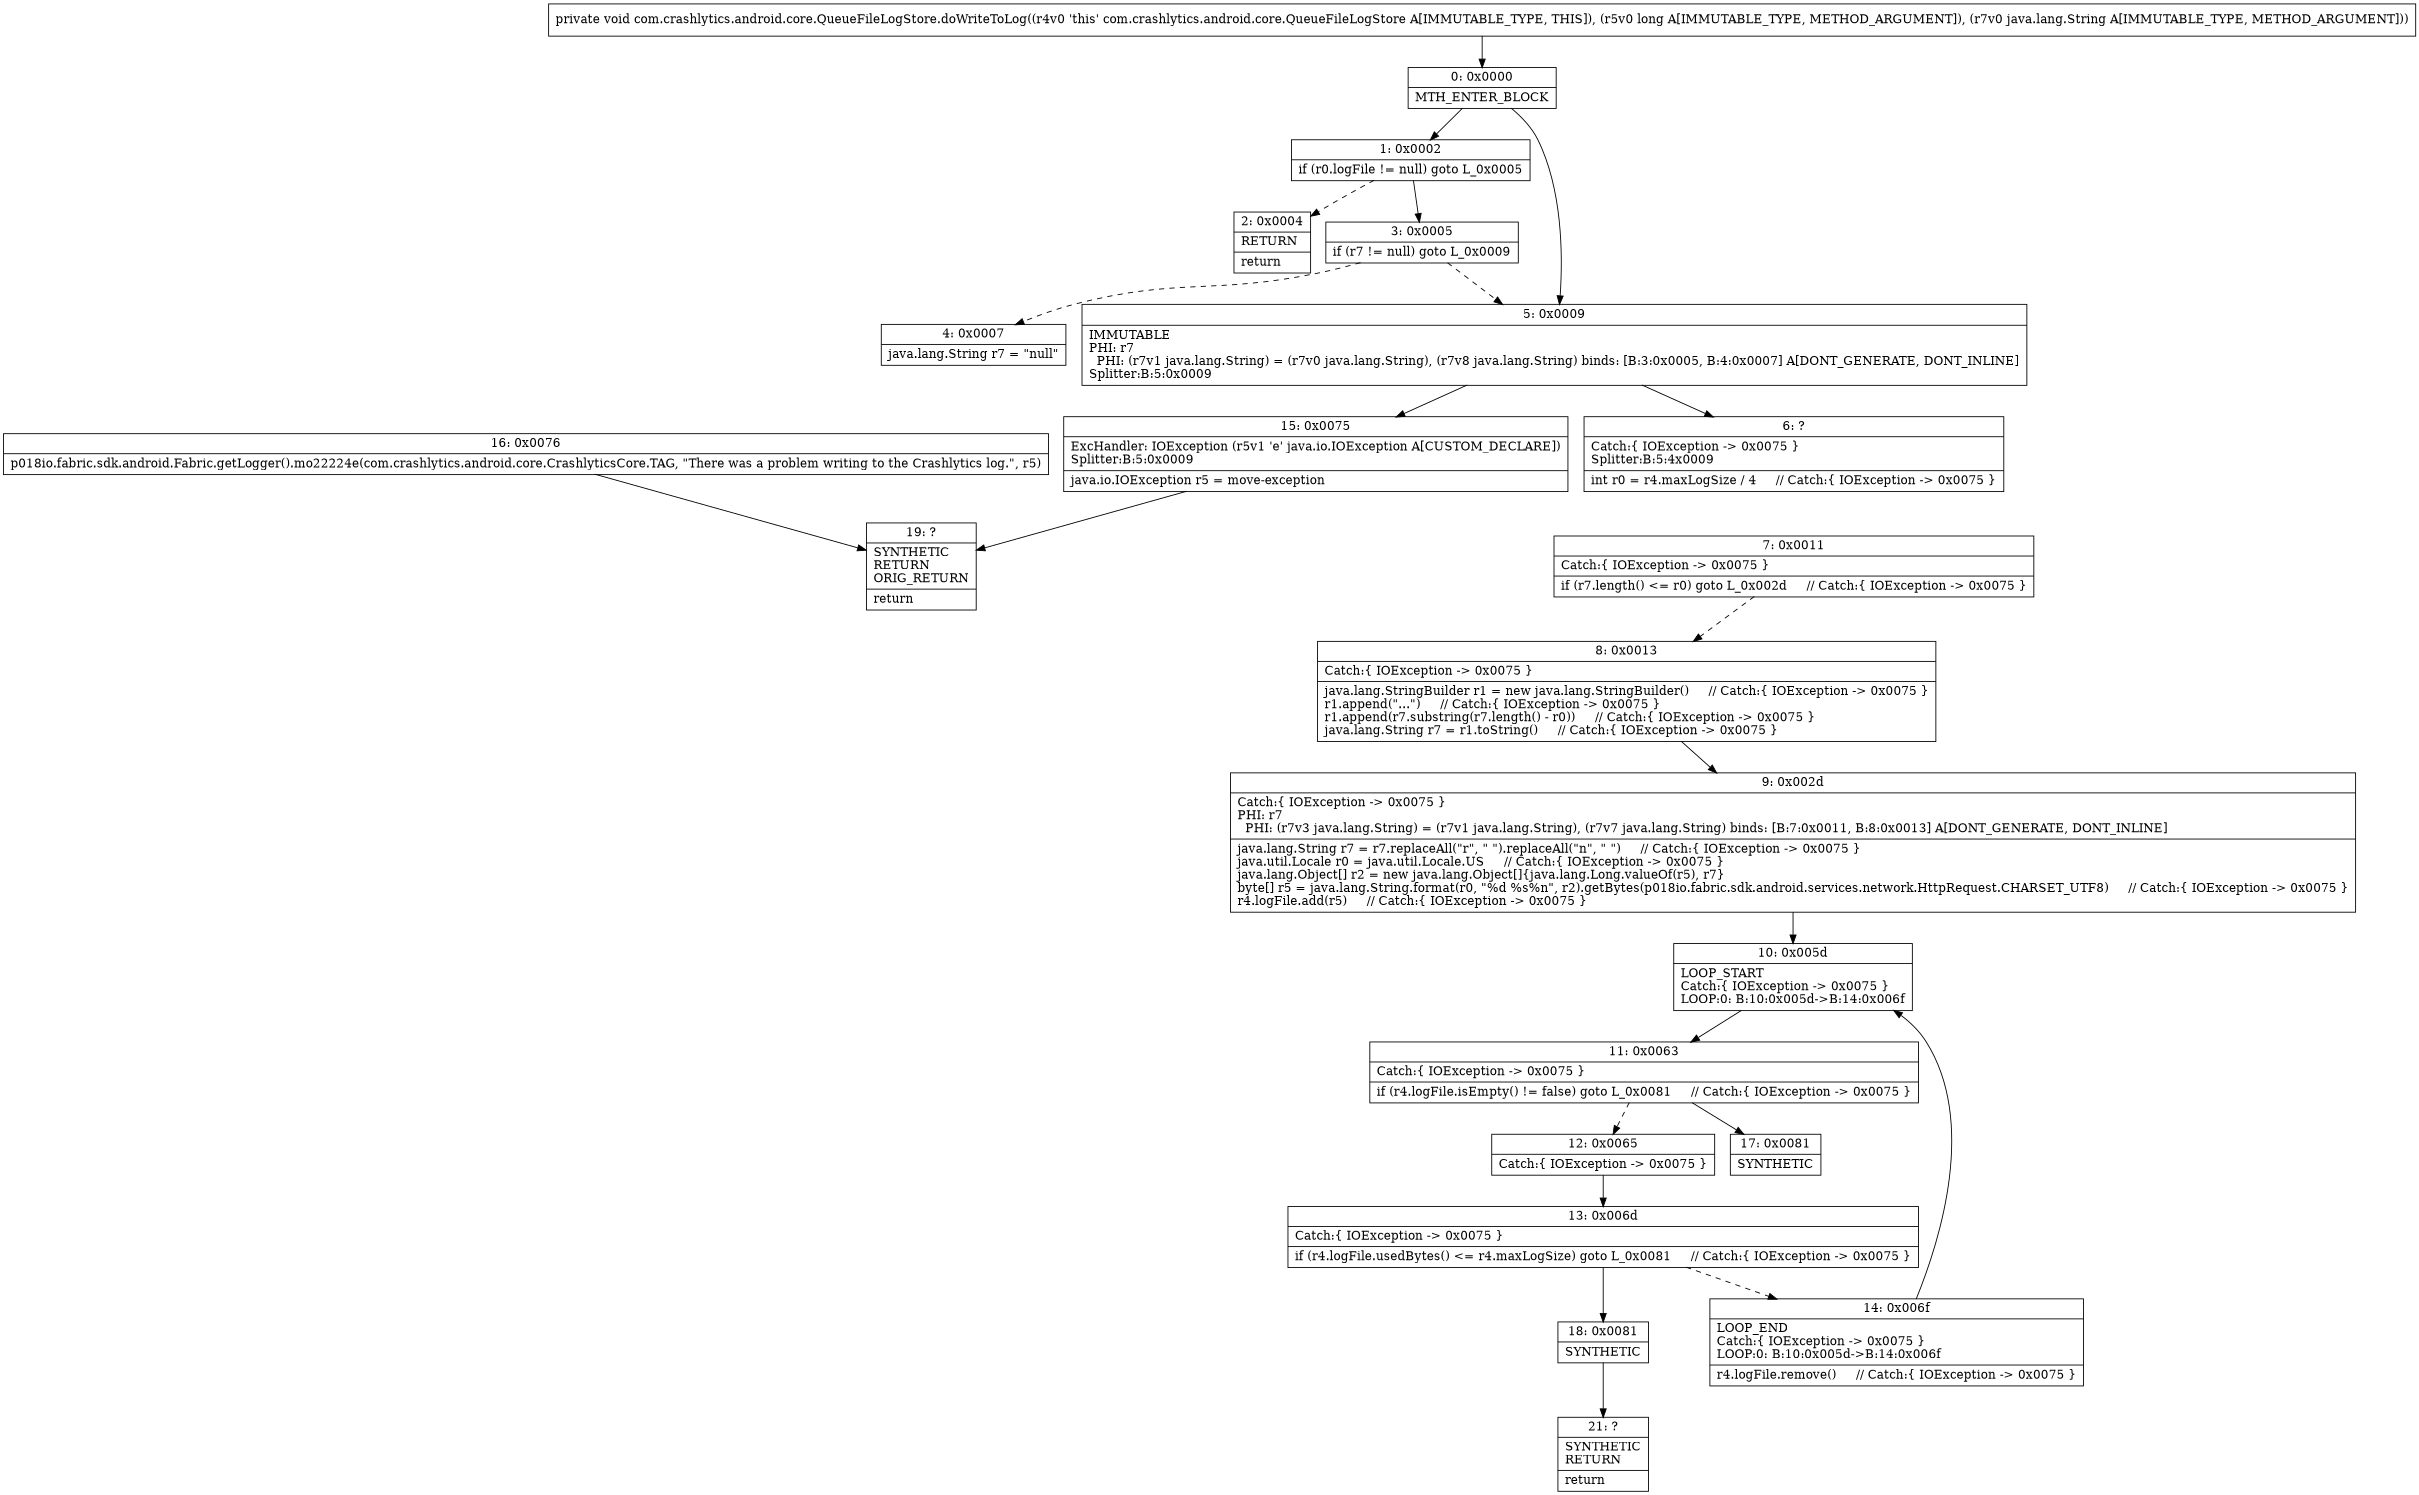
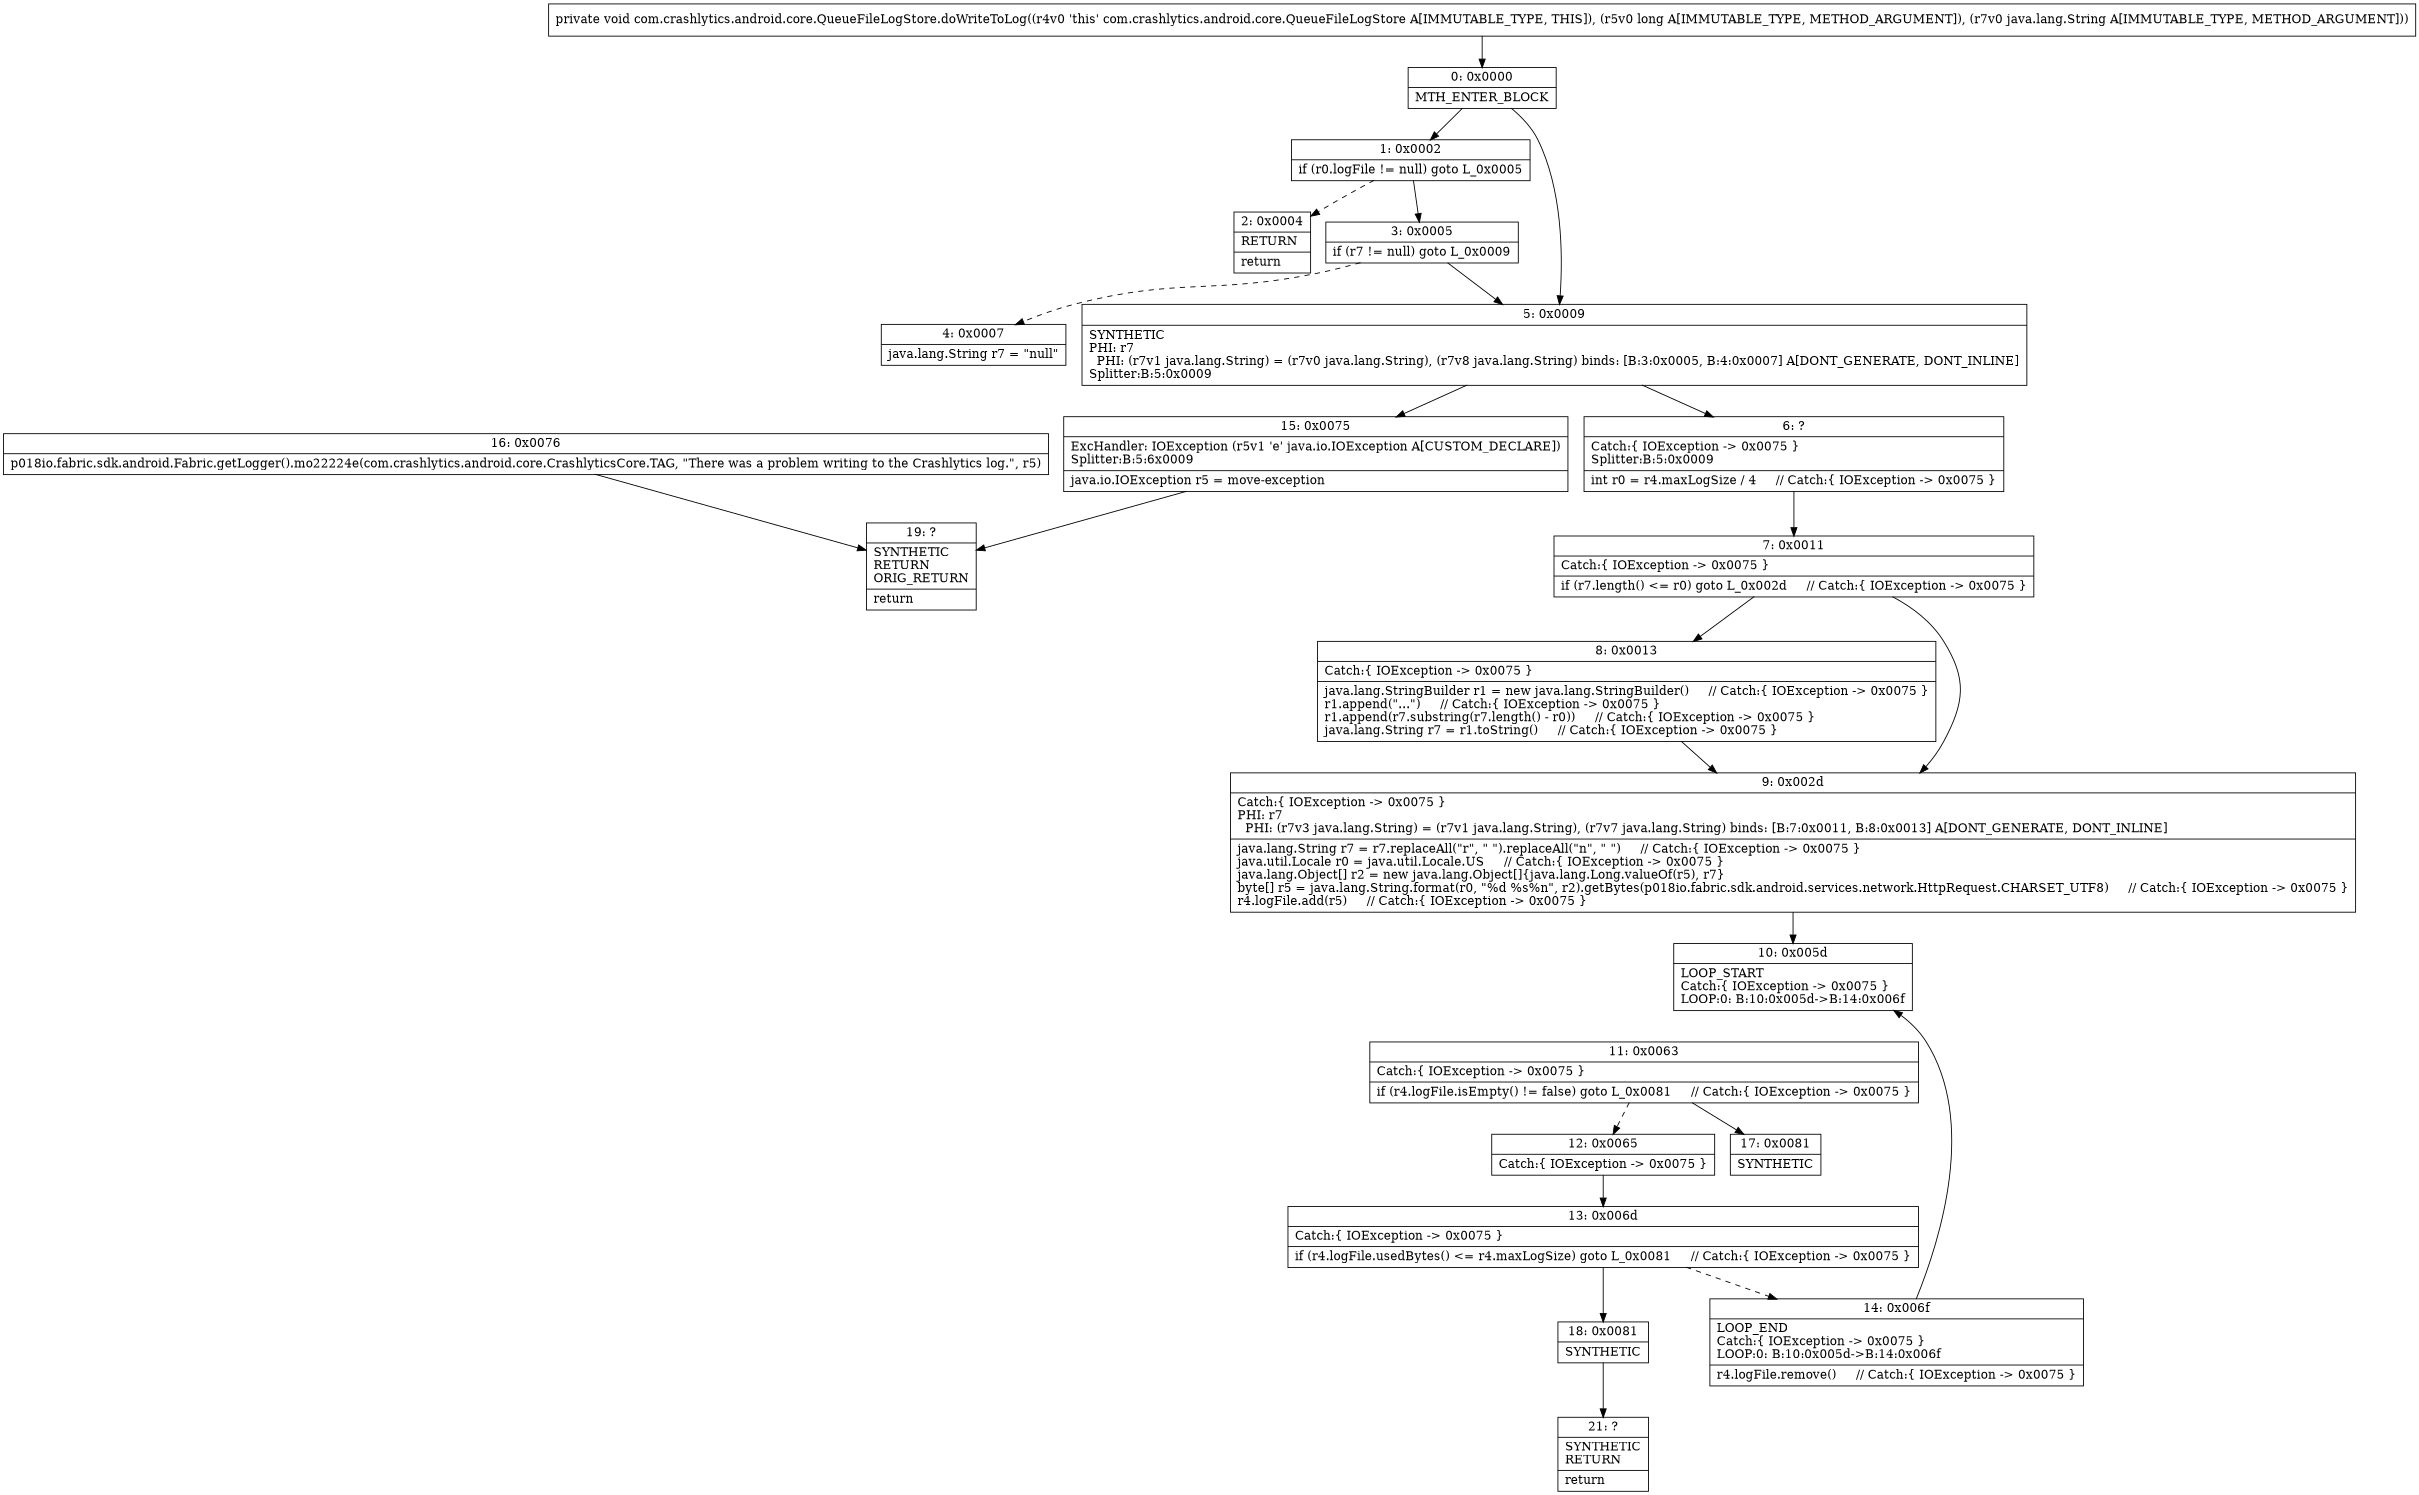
(1472, 281) -> (1472, 281)
(1130, 335) -> (1127, 335)
(1133, 460) -> (1133, 460)
(1653, 460) -> (1653, 460)
none -> (1794, 509)
(1727, 616) -> (1727, 616)
none -> (1958, 673)
(1720, 1024) -> none
